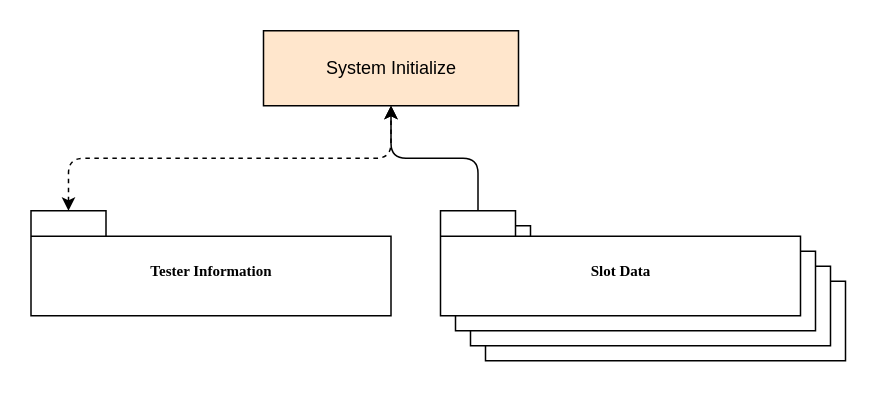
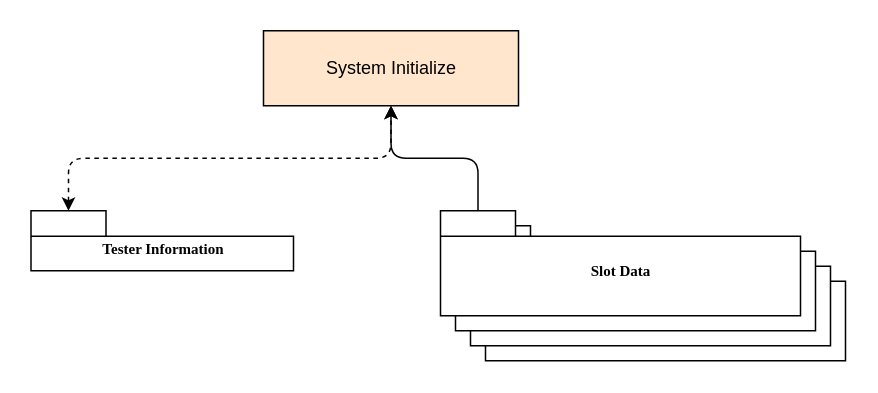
(211, 263) -> (162, 241)
